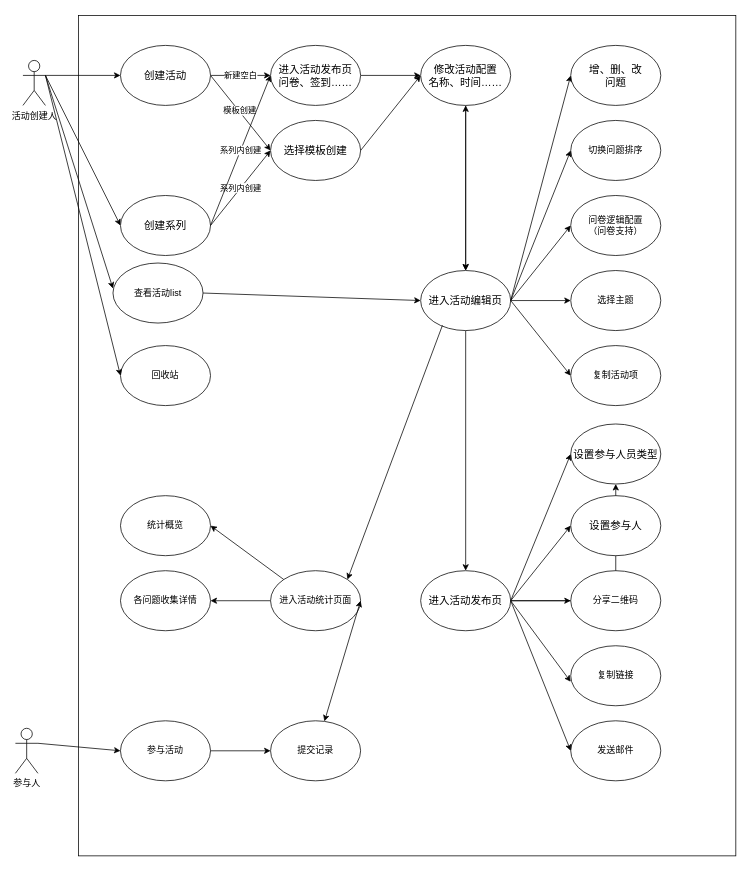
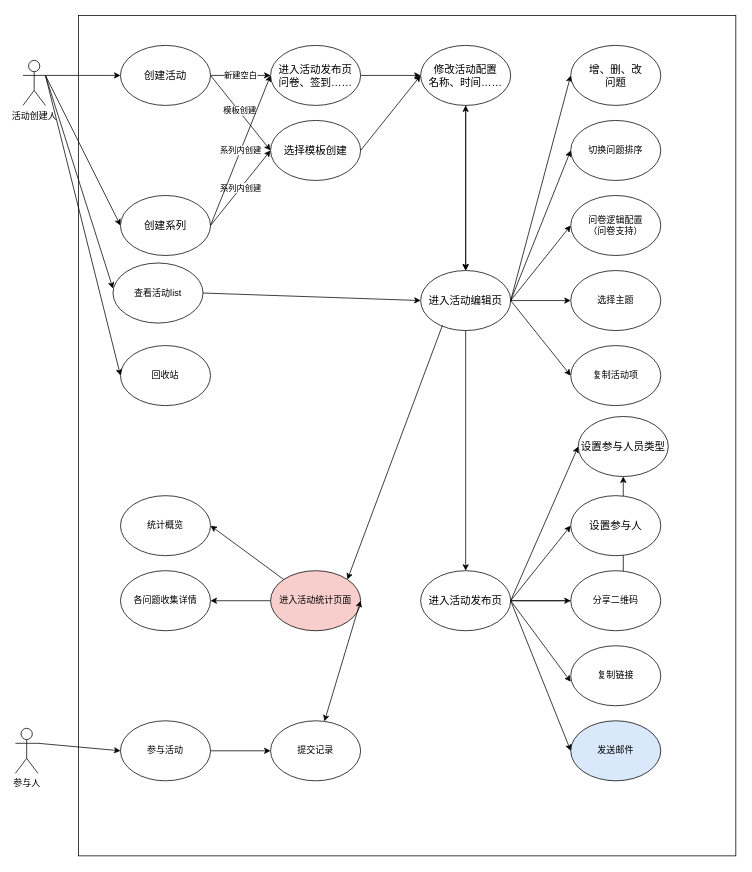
(615, 454) -> (623, 446)
(315, 600) -> (315, 600)
(615, 750) -> (615, 750)
